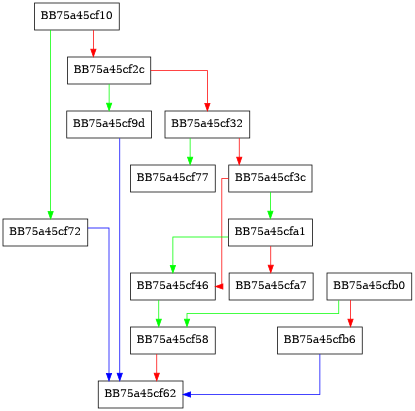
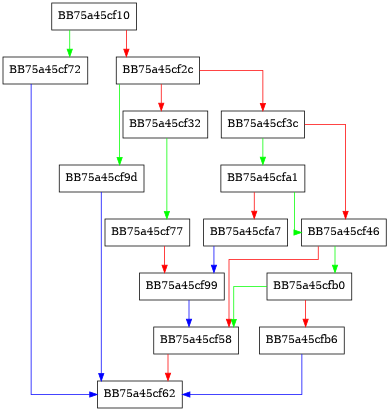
(239, 148) -> (248, 70)
none -> (335, 256)
none -> (182, 286)
(159, 310) -> (250, 260)
